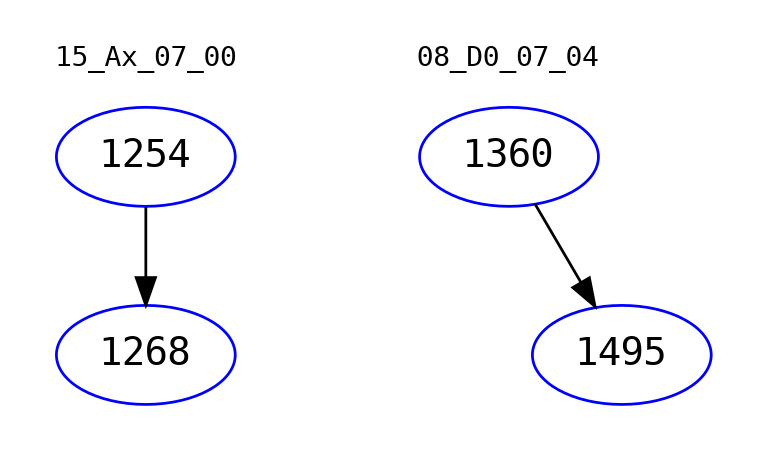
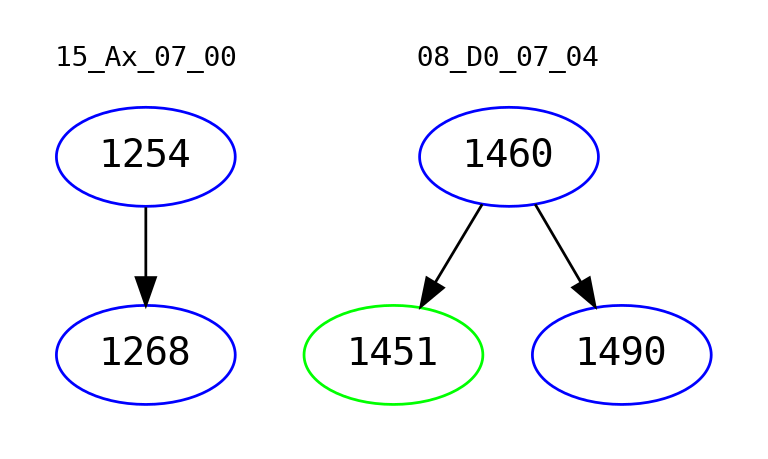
(509, 157) -> (509, 157)
none -> (393, 355)
(622, 355) -> (622, 355)
